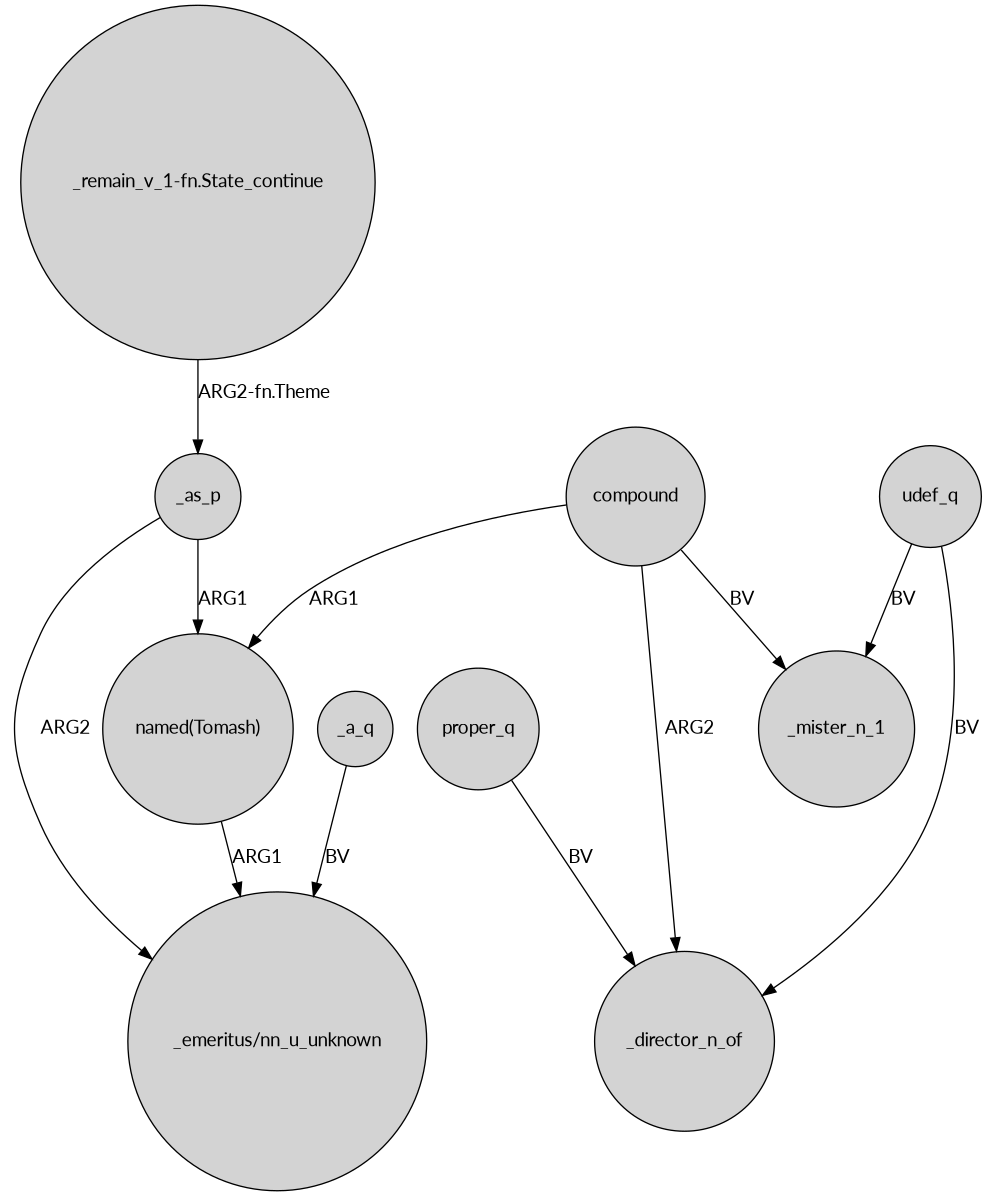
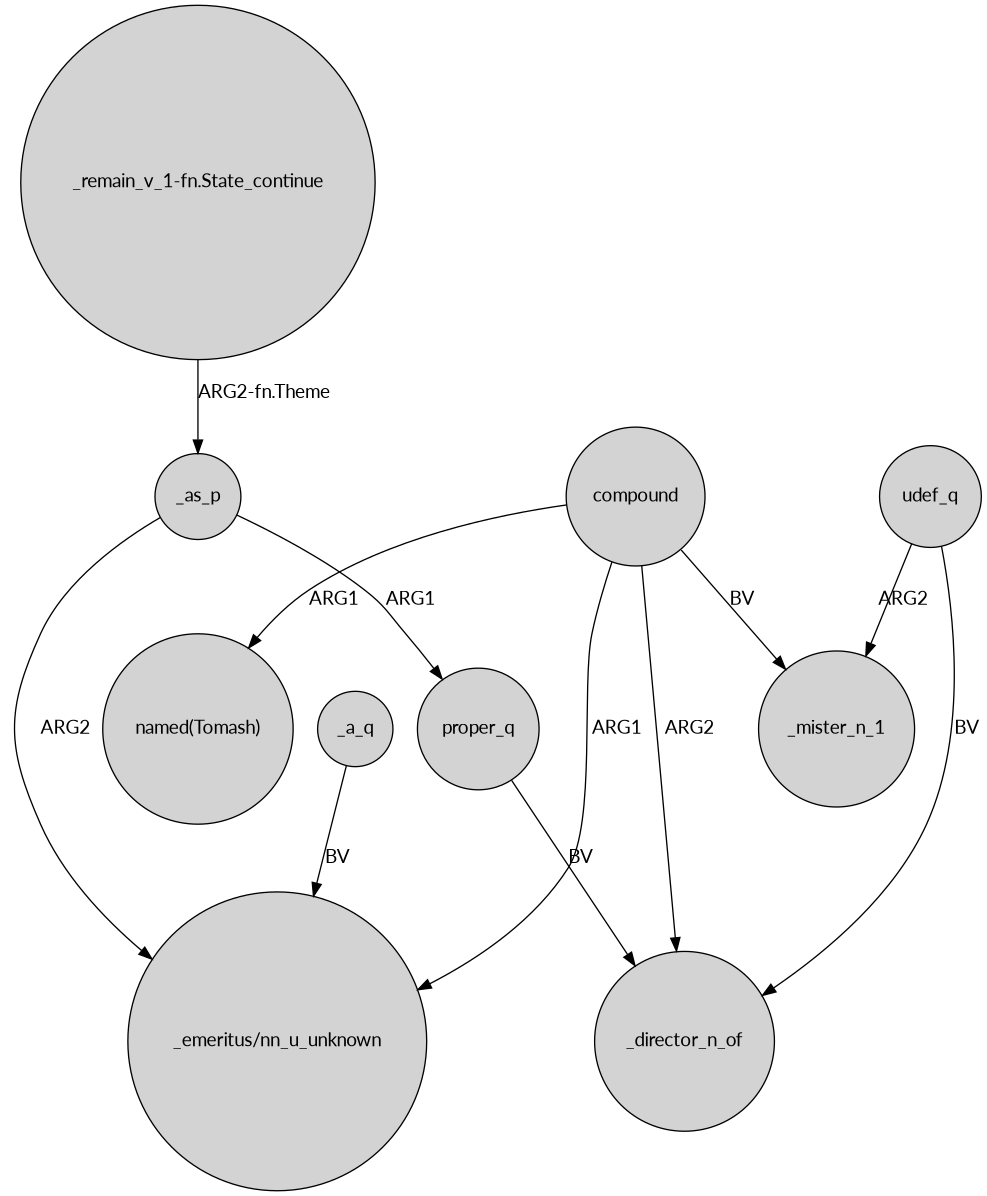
(198, 580) -> (347, 577)
(903, 600) -> (903, 600)
(229, 852) -> (584, 806)
